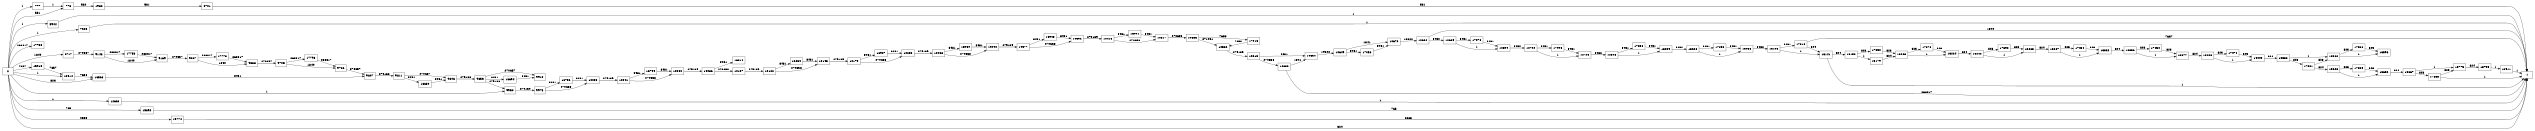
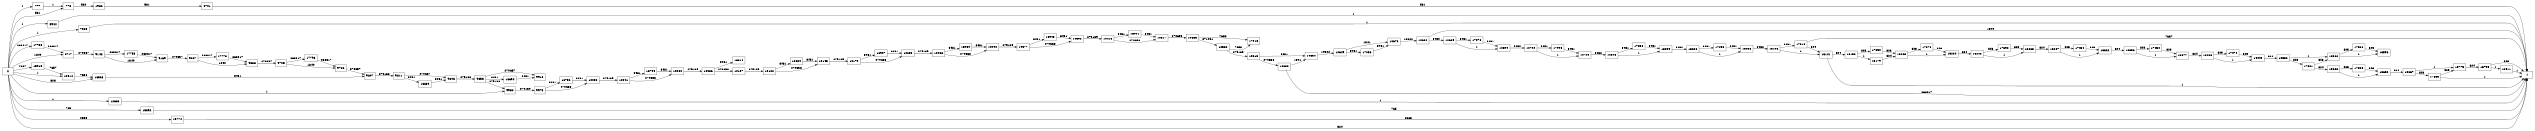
(1239, 44) -> (1239, 50)
none -> (53, 50)
none -> (2507, 63)
